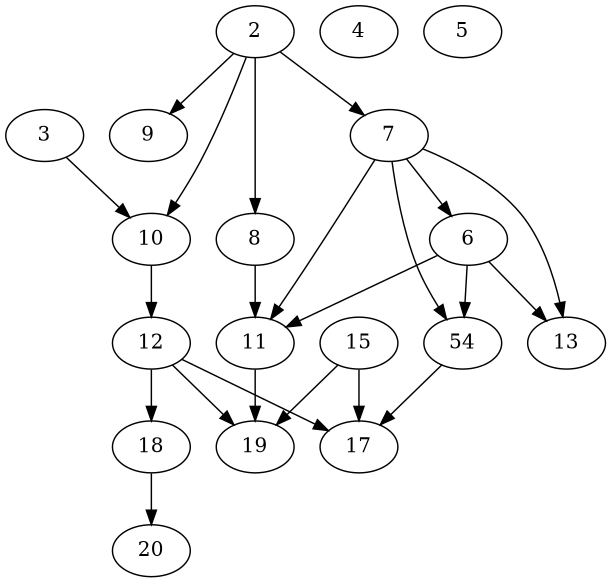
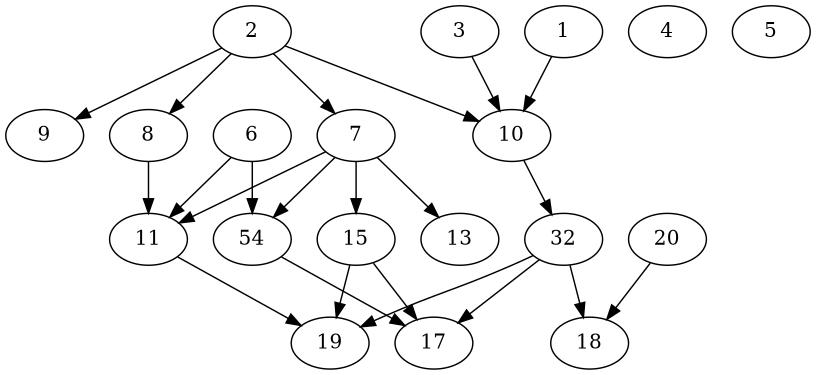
none -> (564, 32)
(424, 182) -> (356, 180)
(513, 286) -> none
(151, 343) -> (564, 239)
(151, 492) -> (633, 285)
